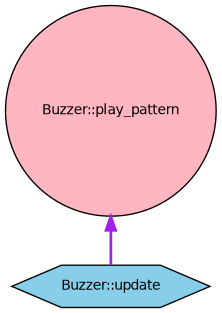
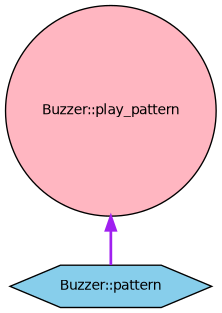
(111, 286) -> (111, 286)
